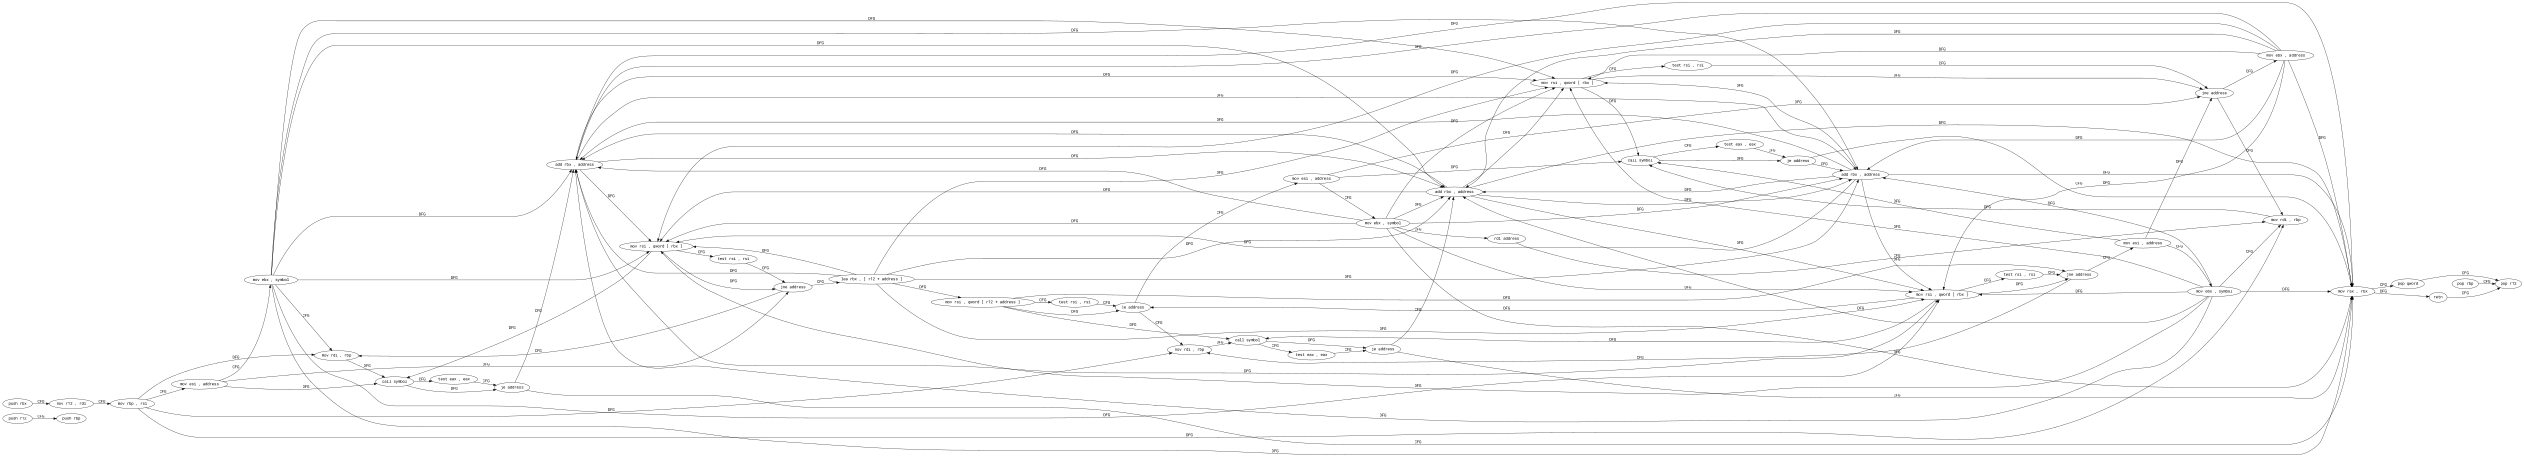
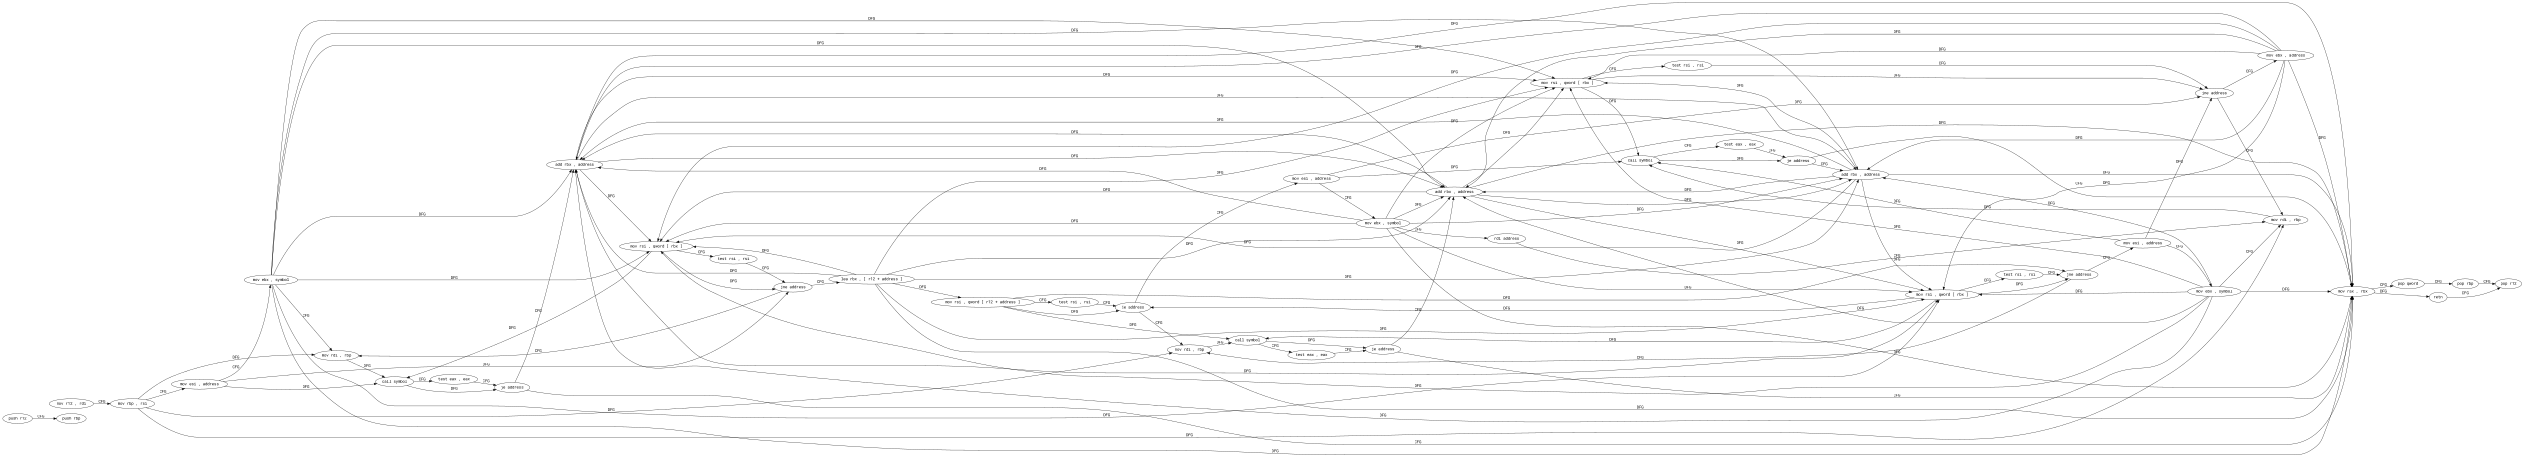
(2458, 275) -> (2437, 284)
(18, 404) -> none
none -> (1638, 409)
